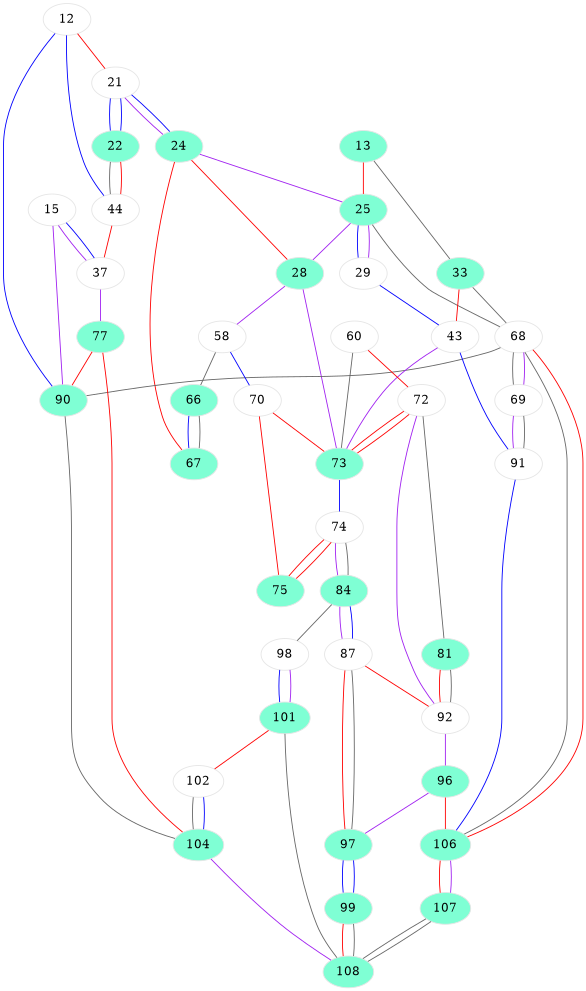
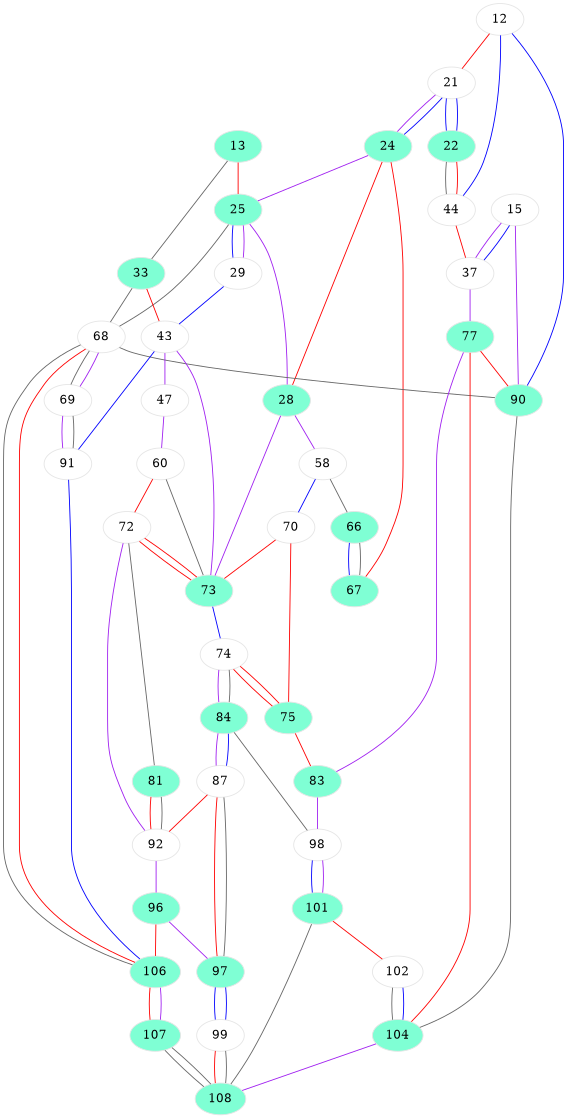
none -> (165, 400)
none -> (318, 781)
(348, 908) -> (220, 1035)
